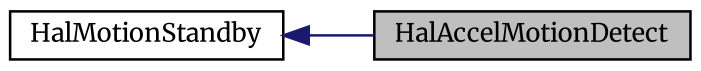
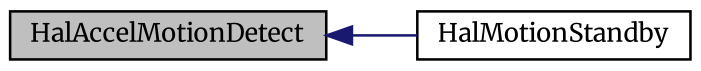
(342, 35) -> (385, 35)
